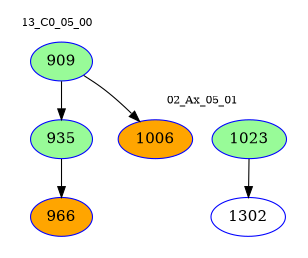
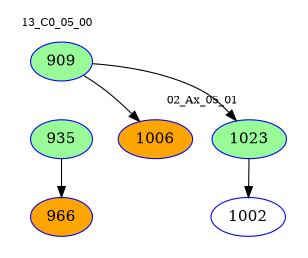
(62, 95) -> (165, 76)
(248, 217) -> (248, 217)
